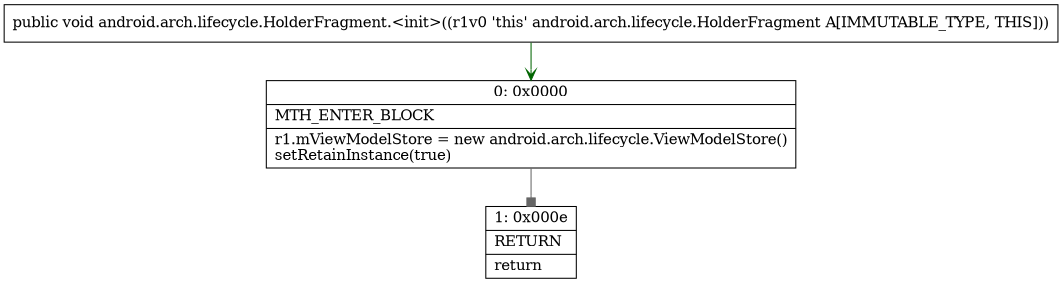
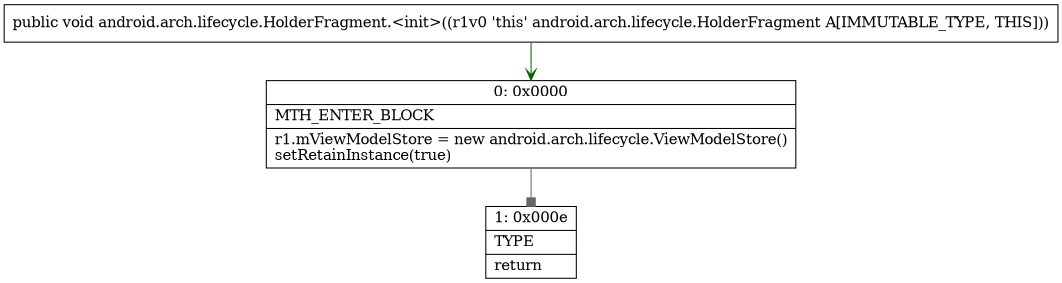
(528, 242) -> (514, 242)
